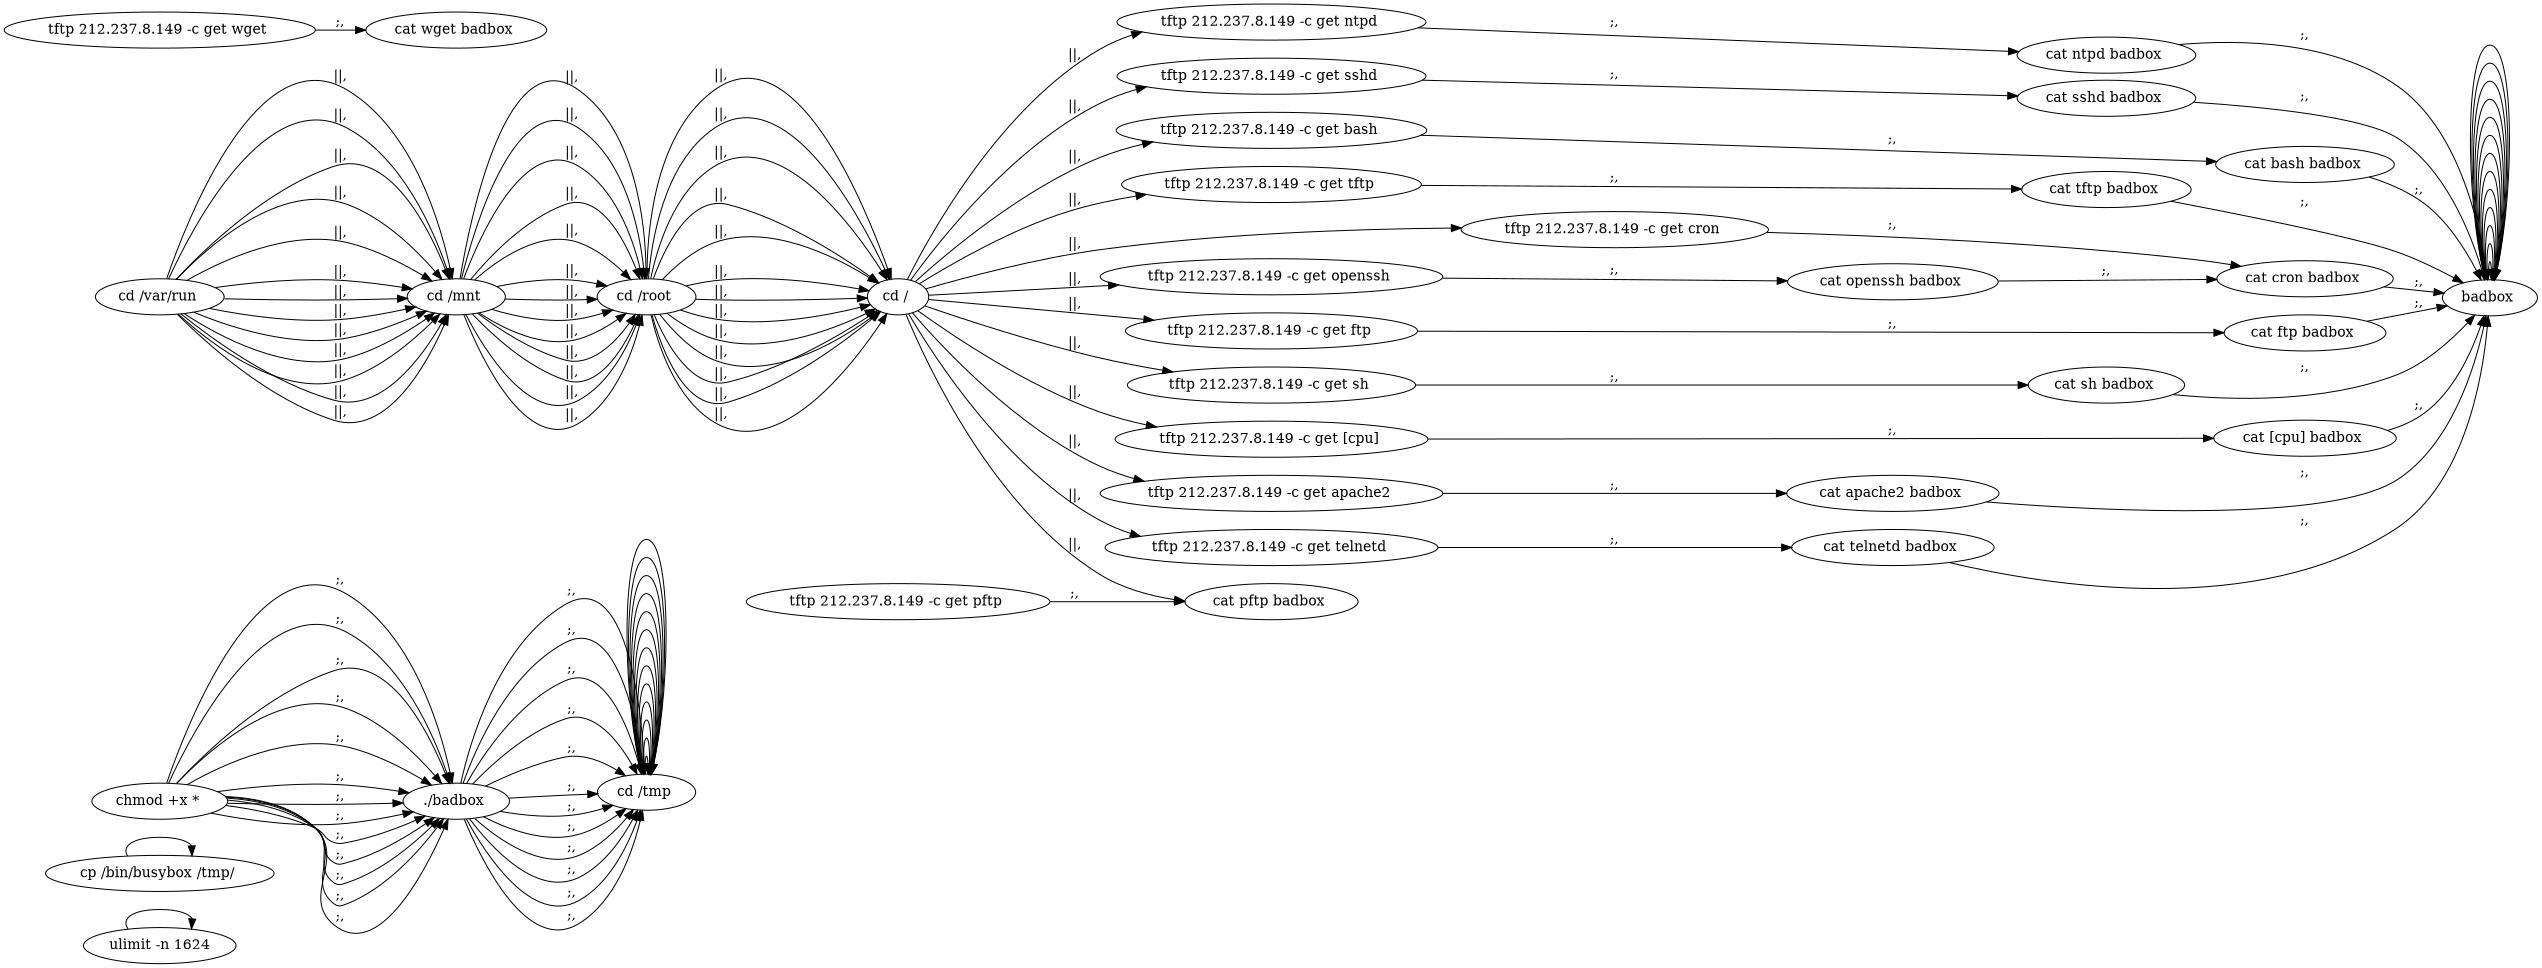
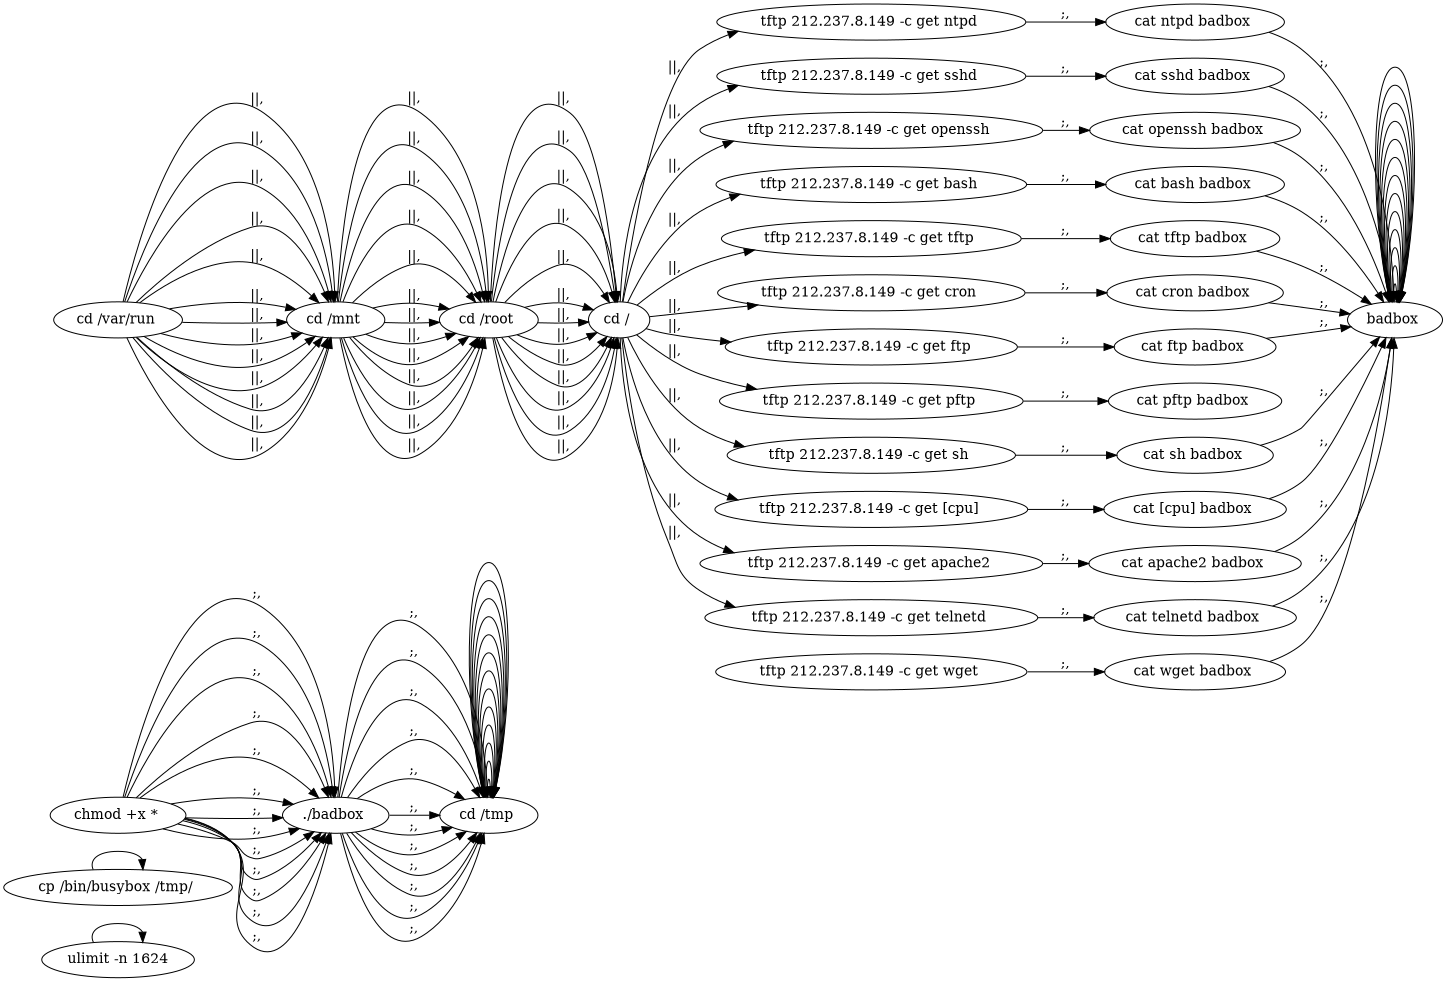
(2103, 280) -> (1344, 205)
(1008, 490) -> (688, 369)
none -> (1350, 545)
